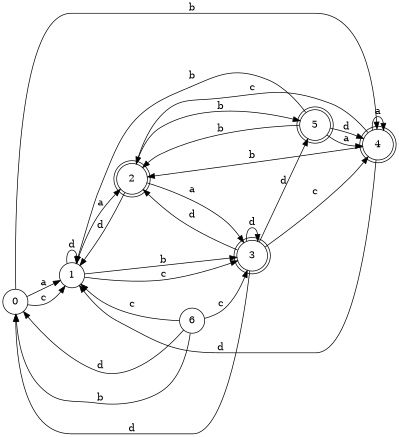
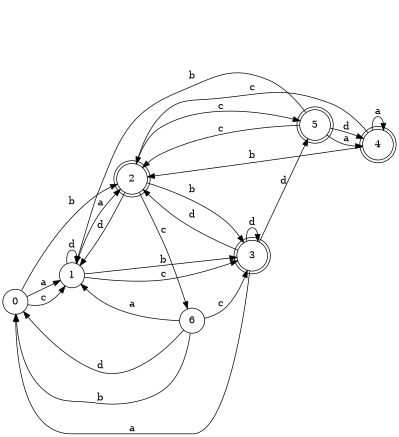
(115, 13) -> (59, 232)
(221, 107) -> (221, 107)
(221, 129) -> (221, 129)
(192, 190) -> (192, 190)
(317, 207) -> none
none -> (165, 246)
(132, 304) -> (132, 304)
(296, 353) -> none
(132, 429) -> (132, 429)
